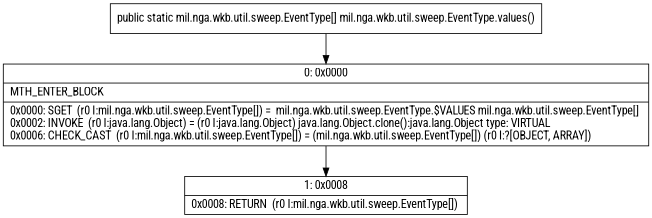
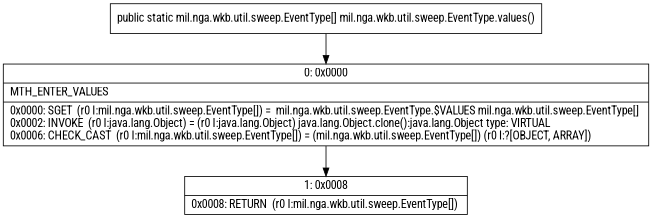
(57, 92) -> (60, 92)
